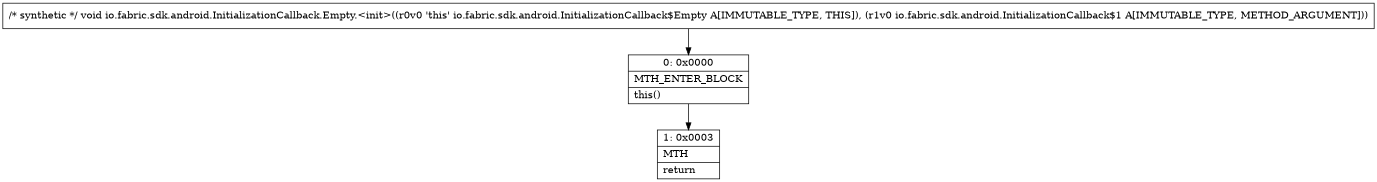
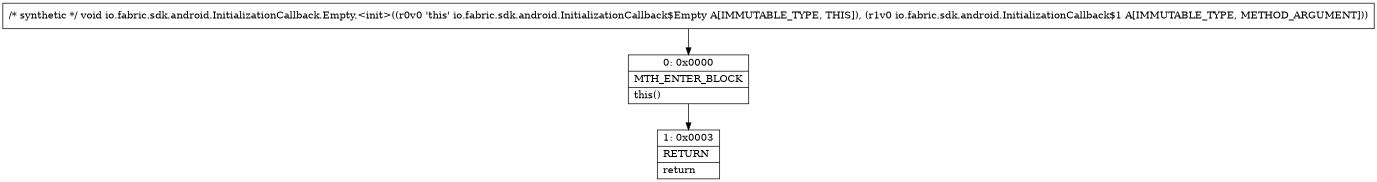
(676, 154) -> (686, 154)
